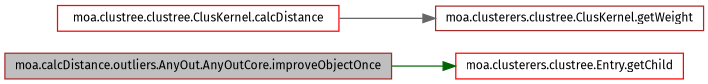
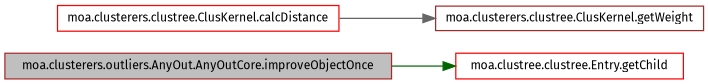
(198, 18) -> (198, 18)
(198, 66) -> (198, 66)
(570, 66) -> (570, 66)
